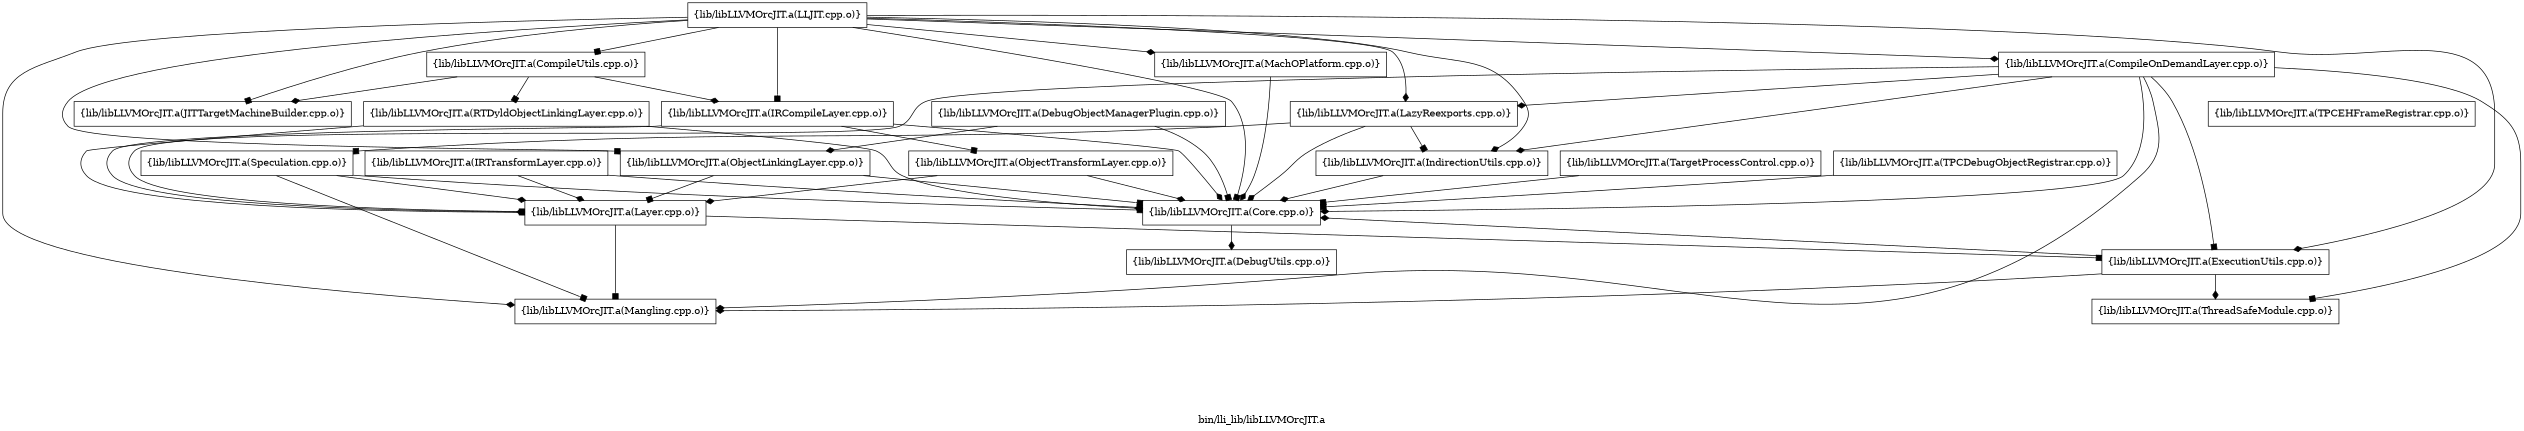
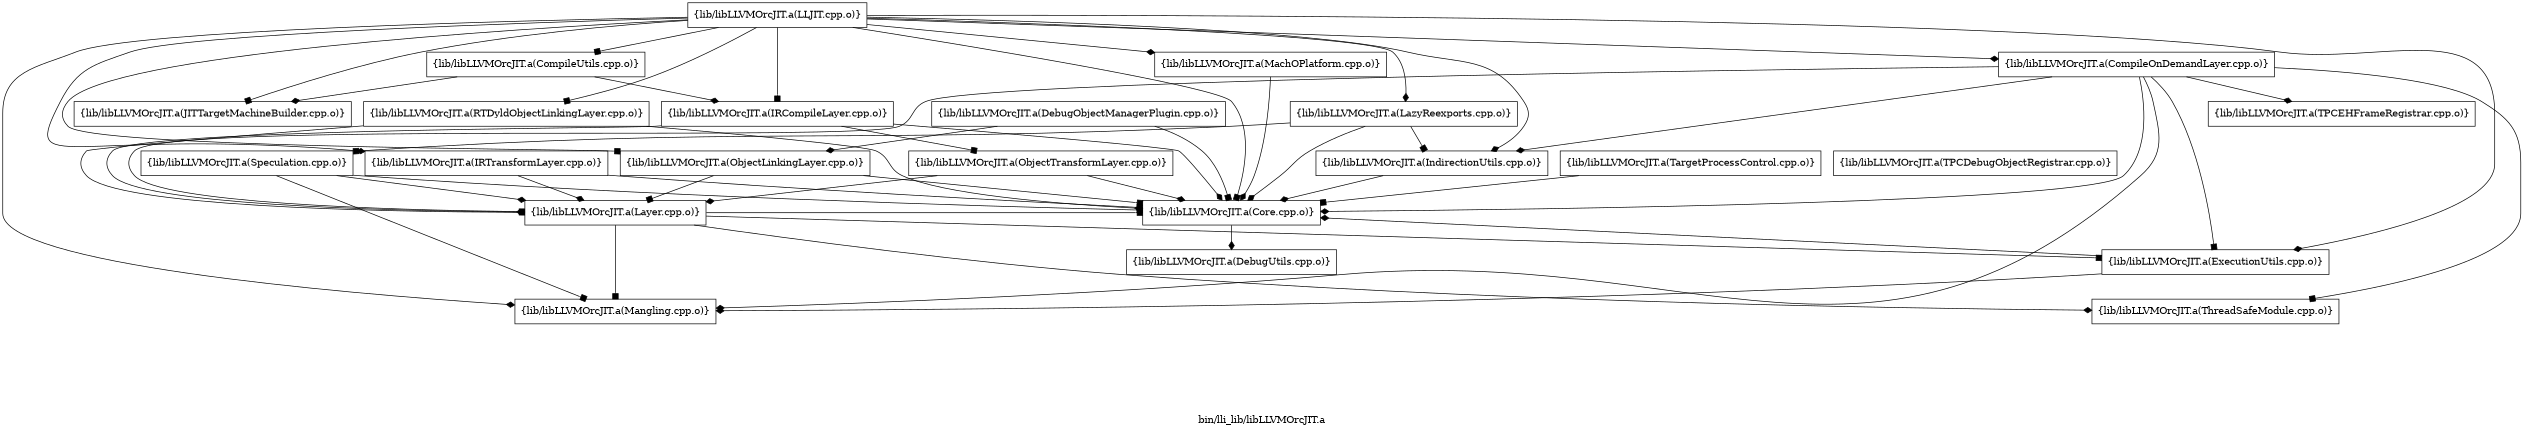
none -> (190, 43)
(523, 86) -> (666, 71)
(1762, 90) -> (2235, 88)
(1581, 192) -> (921, 213)
(2215, 283) -> (1387, 291)
